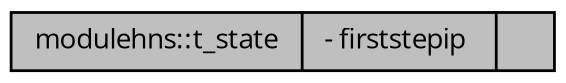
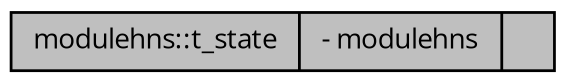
(396, 40) -> (401, 40)
